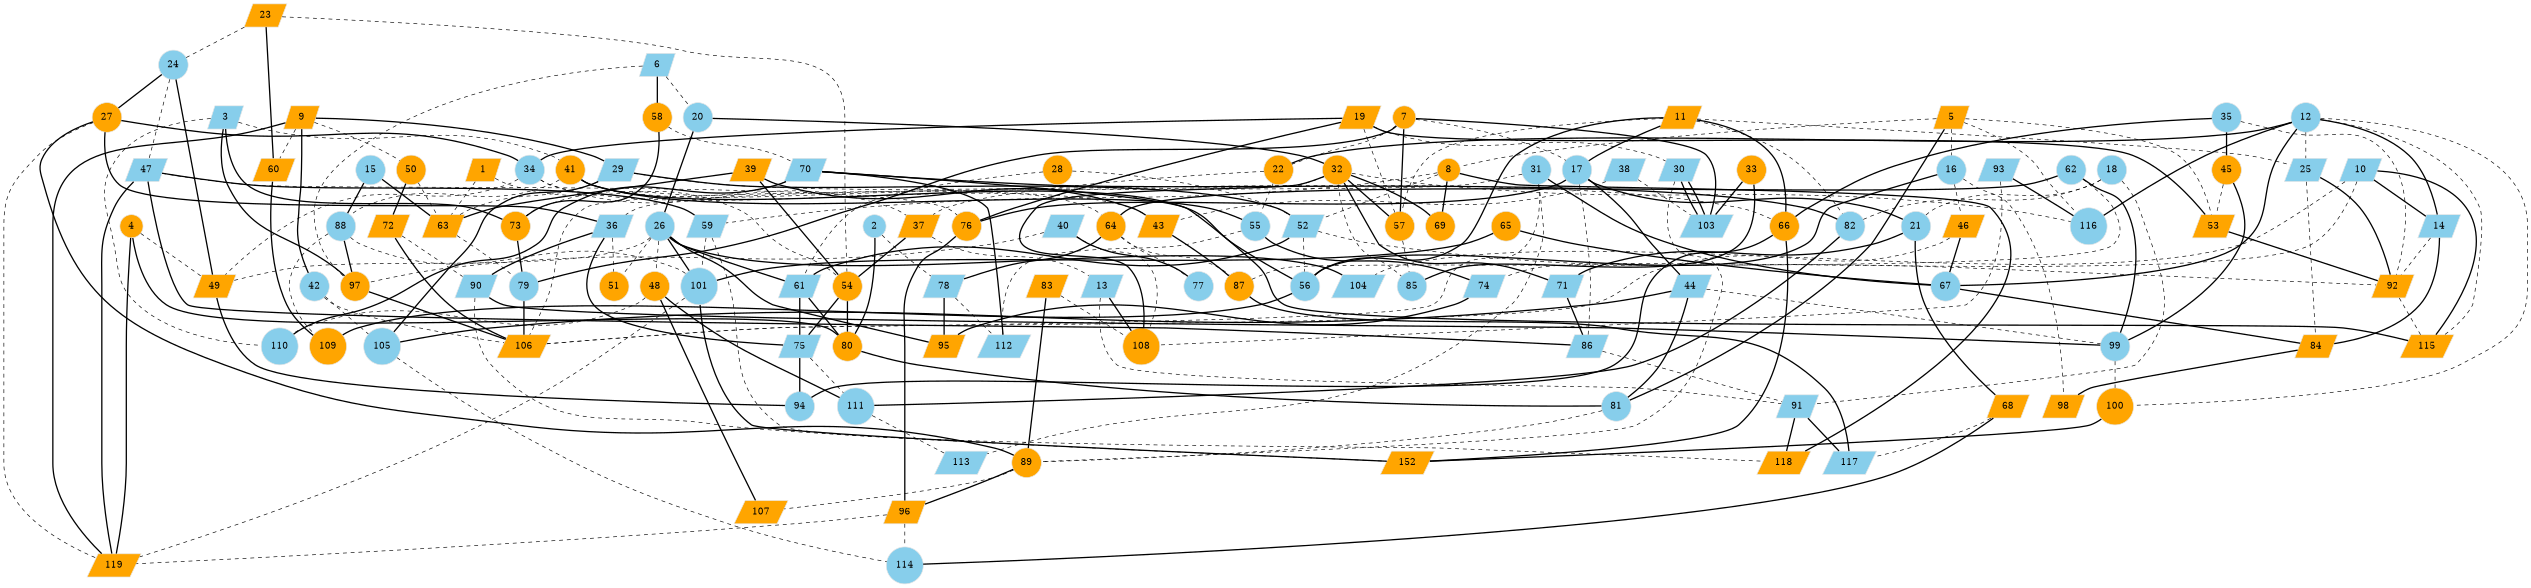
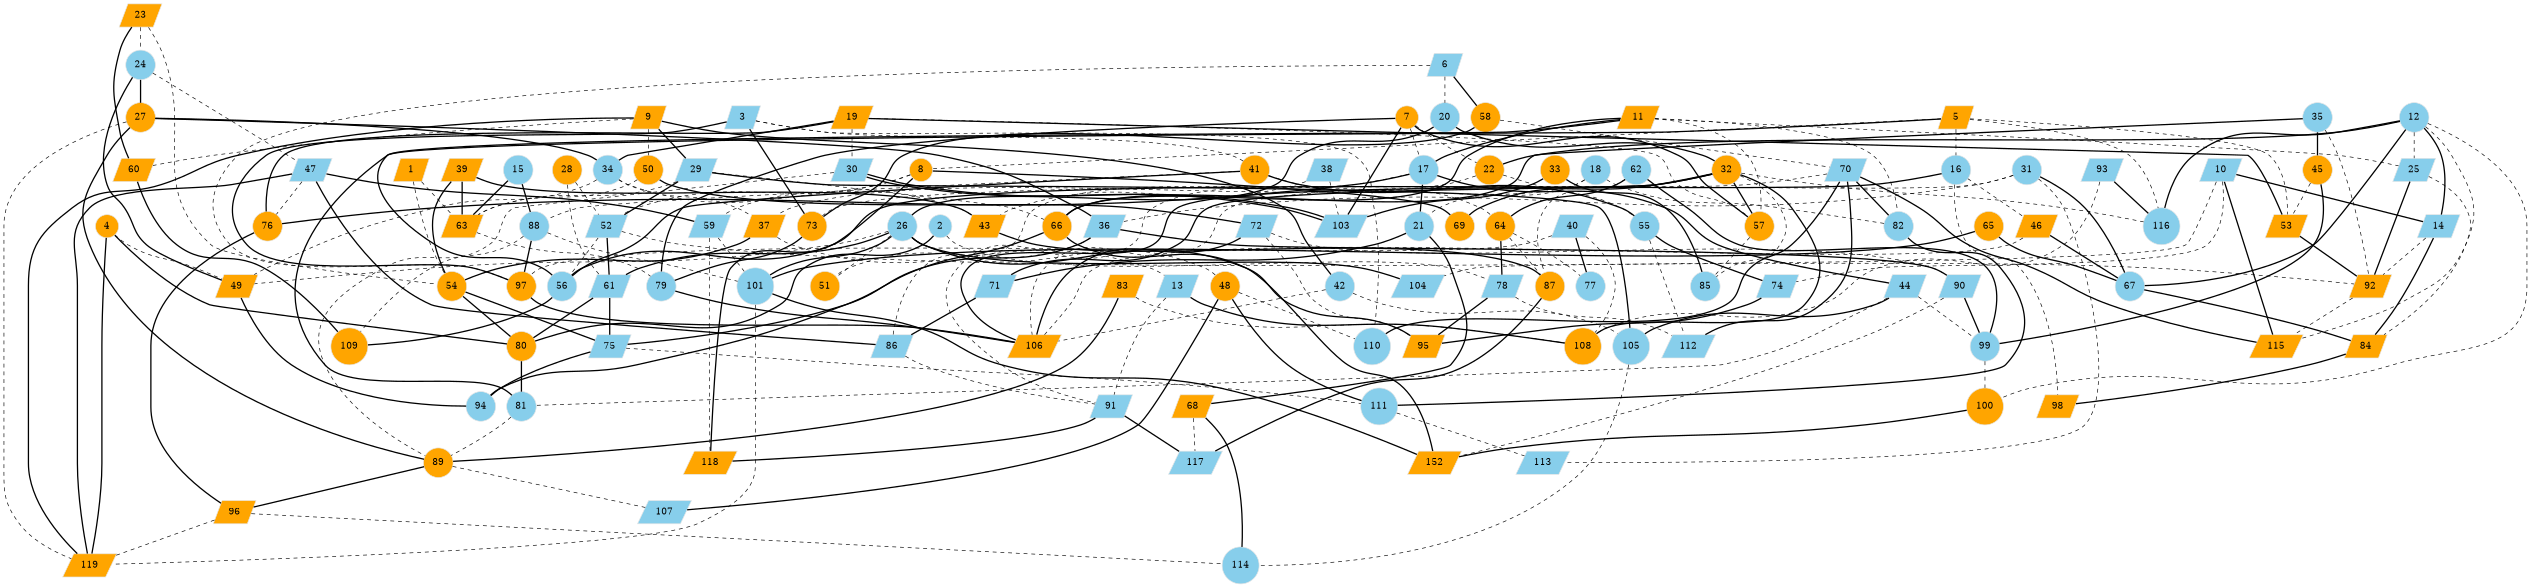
(884, 192) -> (1191, 204)
(389, 226) -> (1257, 226)
none -> (1324, 308)
(1664, 359) -> (1219, 383)
(761, 512) -> (664, 512)
